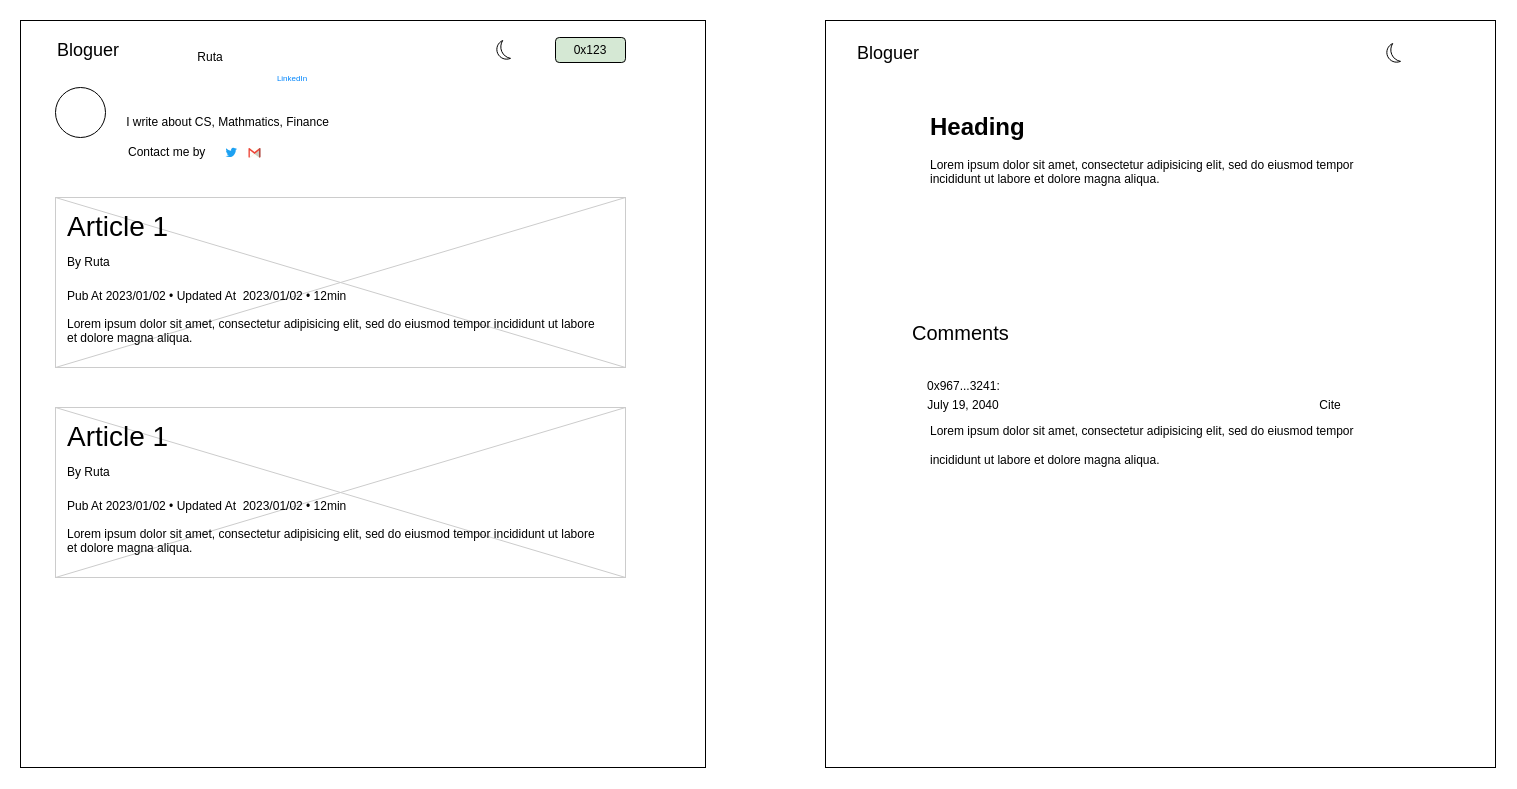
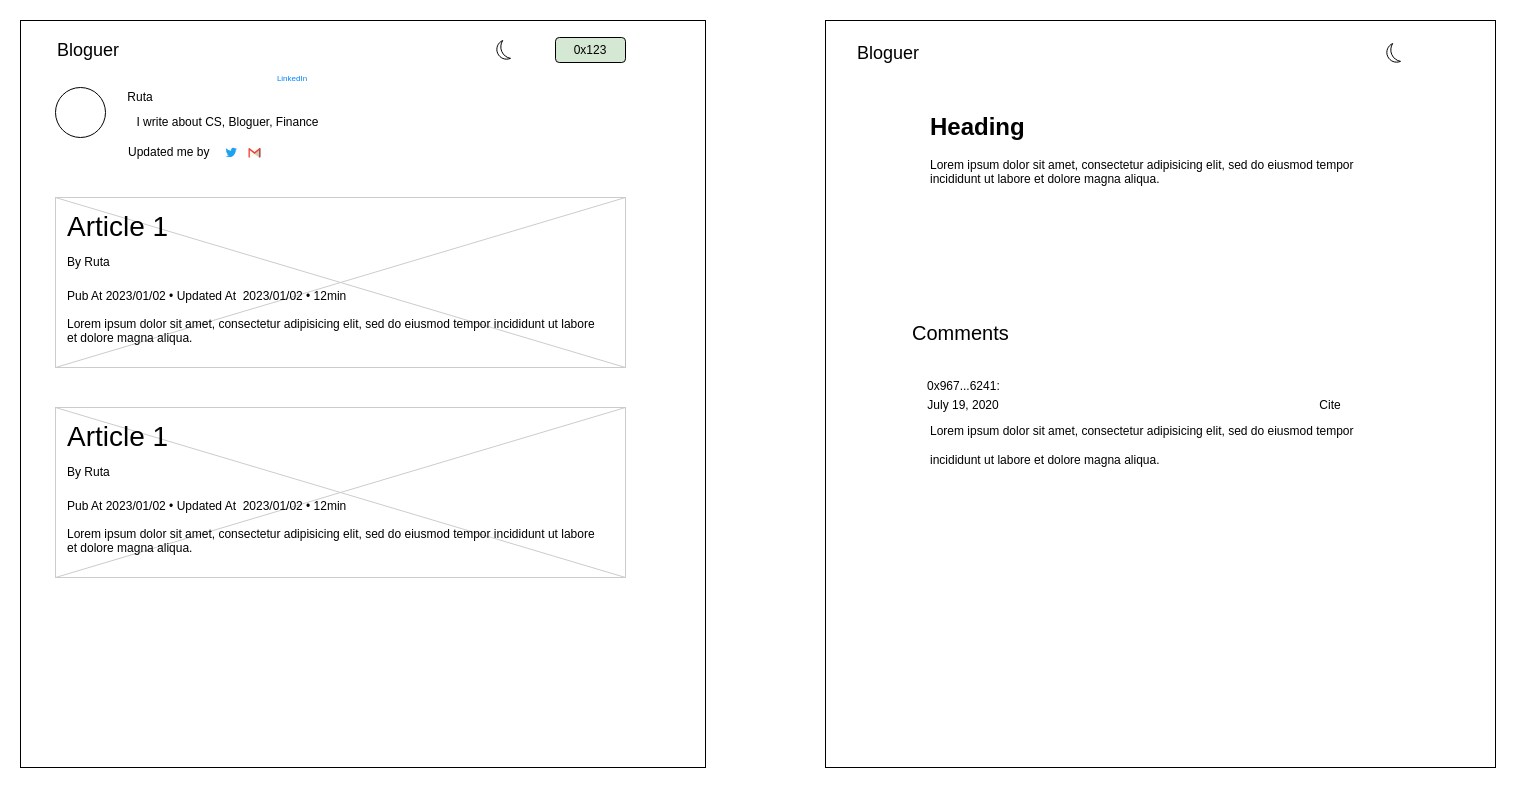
(211, 58) -> (141, 98)
(228, 123) -> (228, 123)
(169, 153) -> (169, 153)
(990, 383) -> (990, 383)
(964, 406) -> (964, 406)
